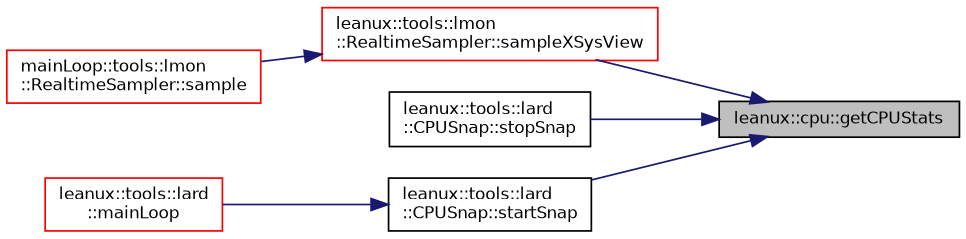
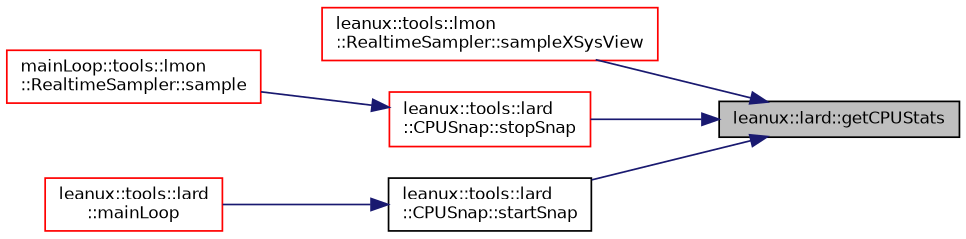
(283, 59) -> (316, 99)
(490, 119) -> (490, 119)
(839, 119) -> (839, 119)
